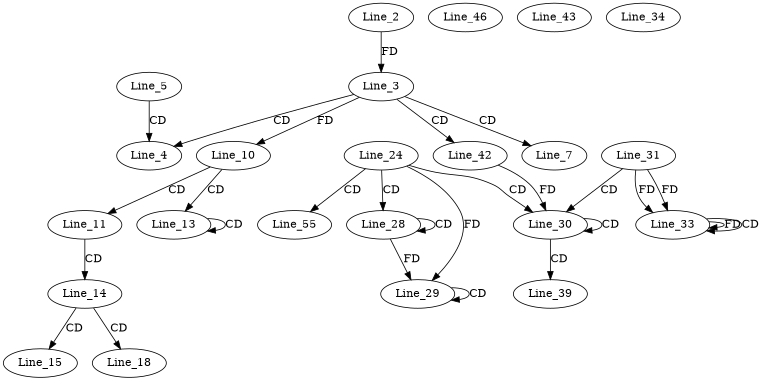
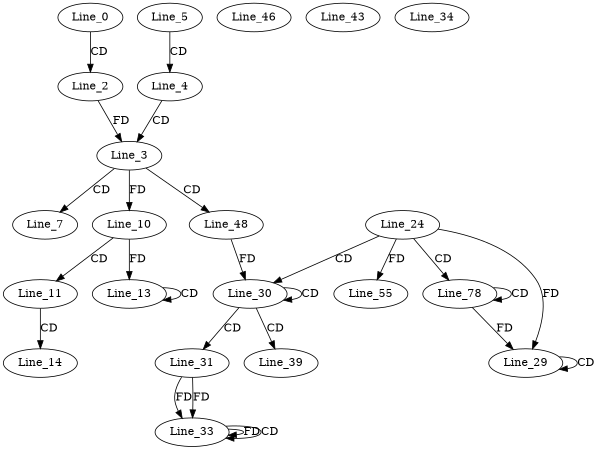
none -> (90, 17)
(268, 118) -> (152, 118)
(470, 156) -> (226, 225)
(598, 188) -> (224, 325)
(216, 190) -> (138, 259)
(353, 190) -> (397, 259)
(384, 225) -> (460, 294)
(40, 363) -> none
(129, 363) -> none
